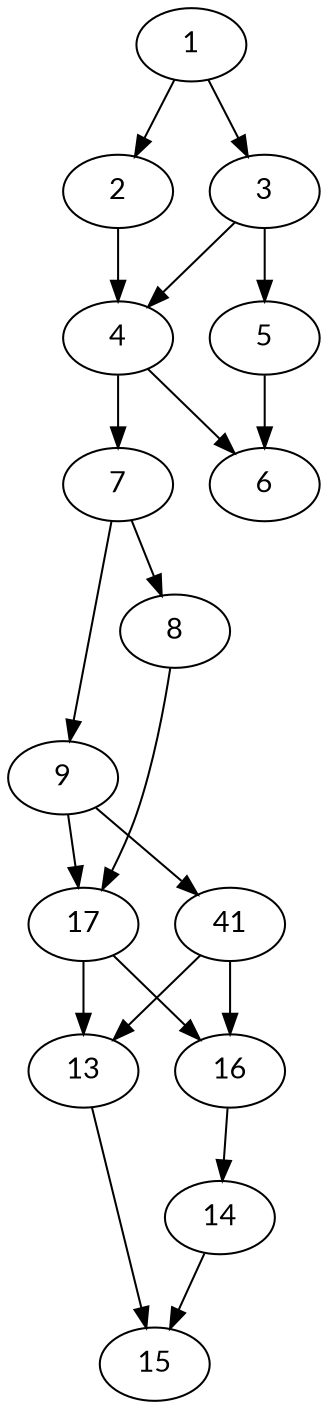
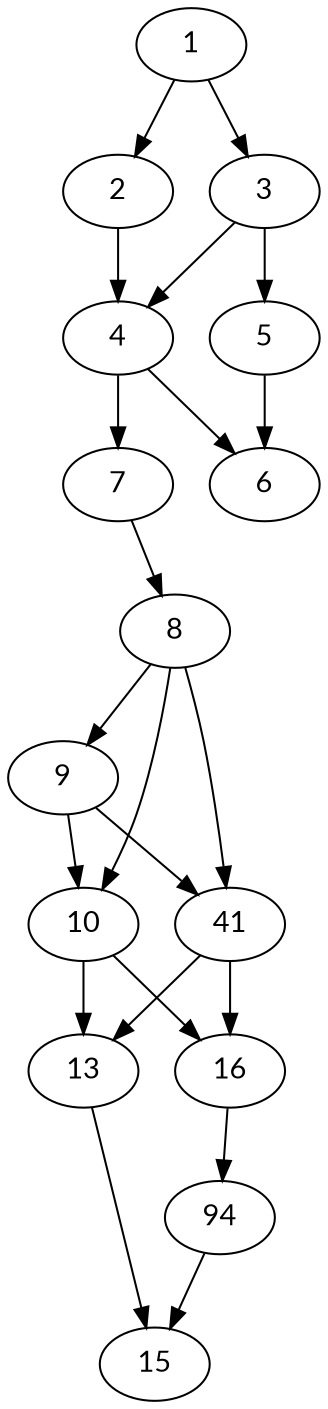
(93, 621) -> (125, 696)
none -> (208, 767)
(83, 924) -> (83, 924)
(220, 1218) -> (220, 1218)
